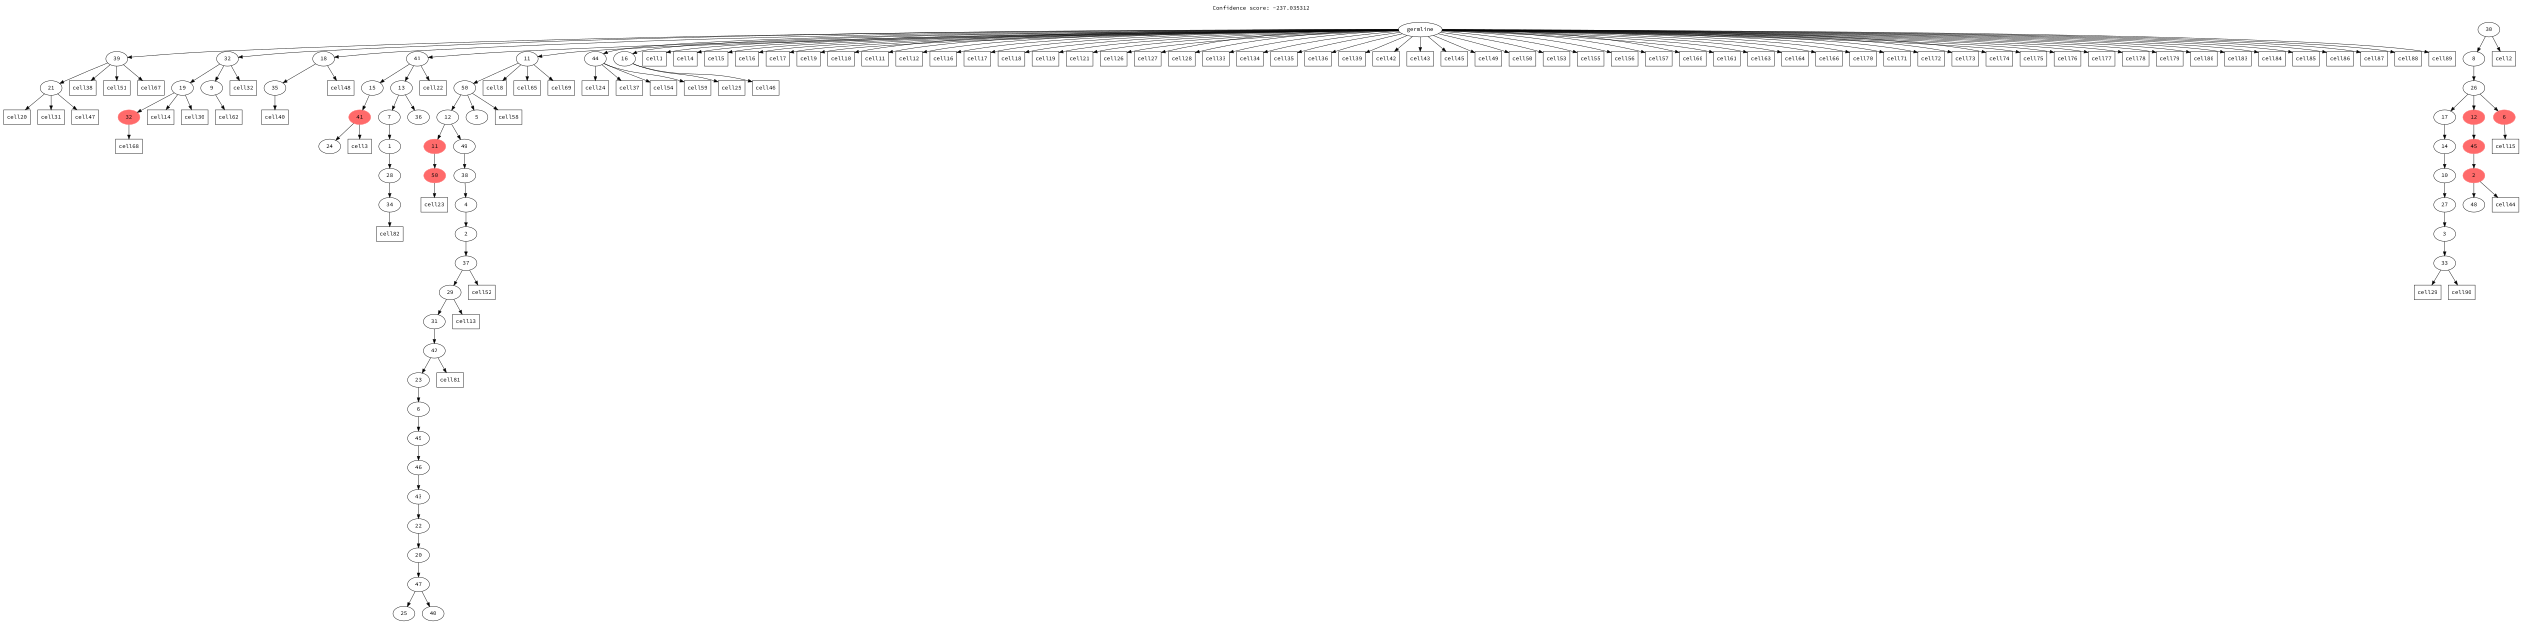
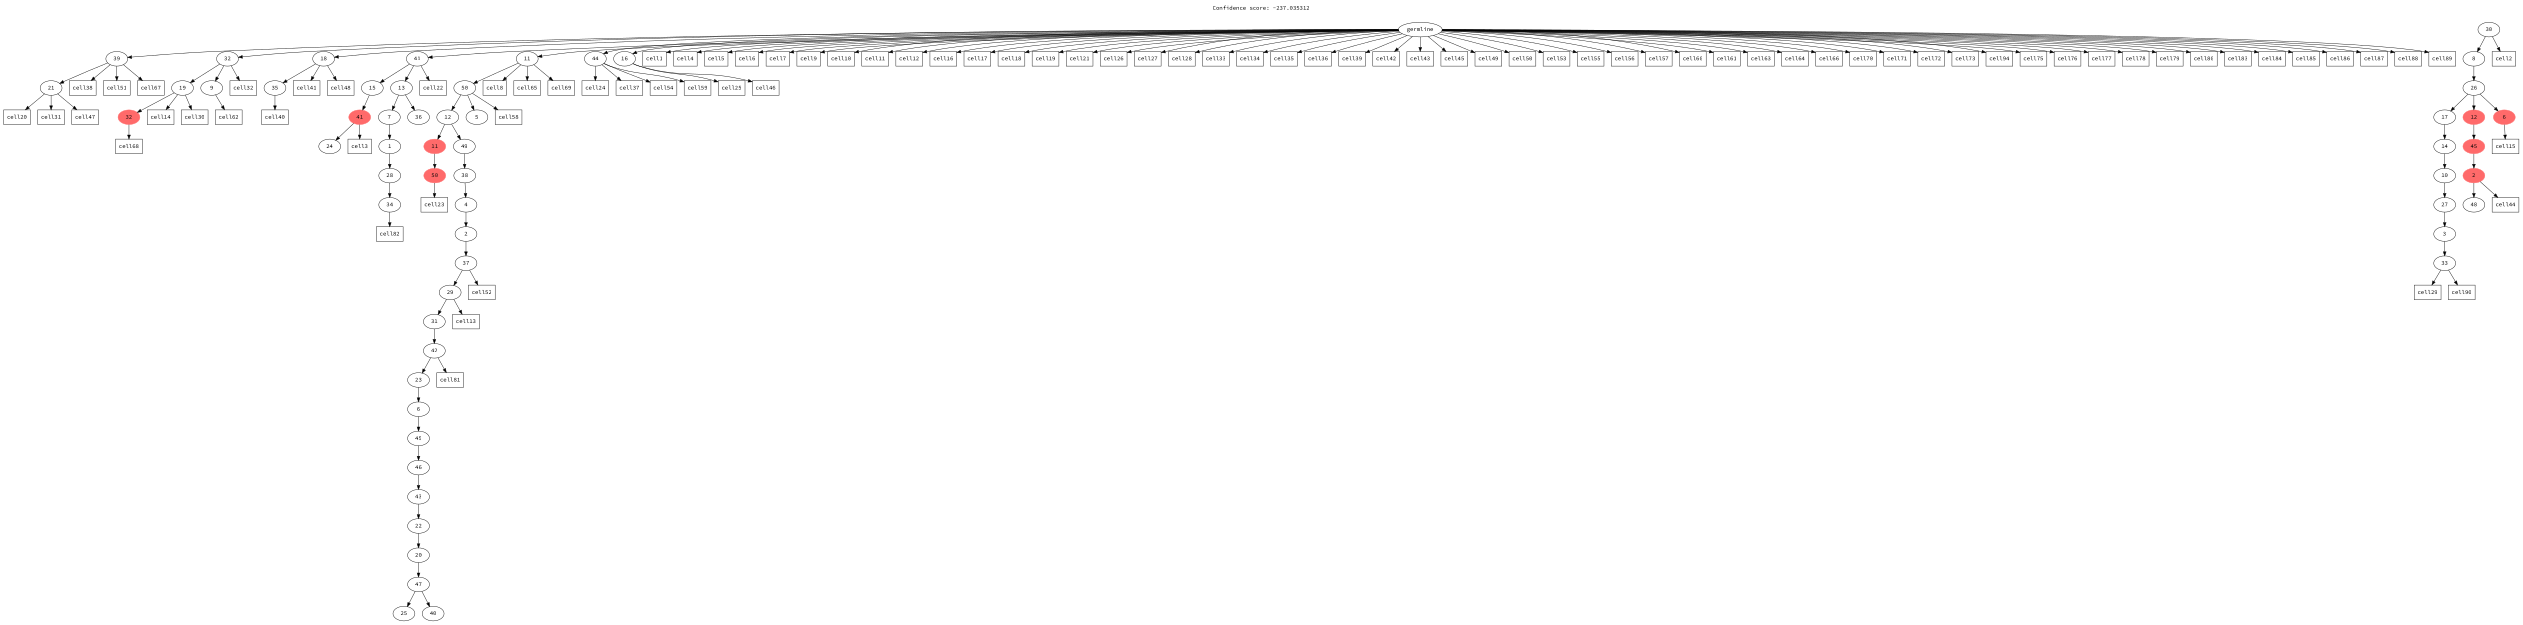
(1999, 59) -> (1999, 59)
none -> (307, 88)
